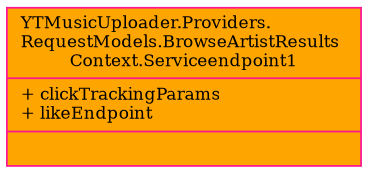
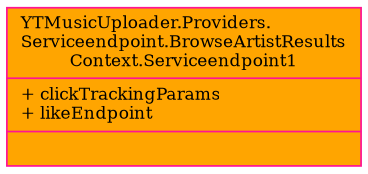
(181, 42) -> (184, 42)
